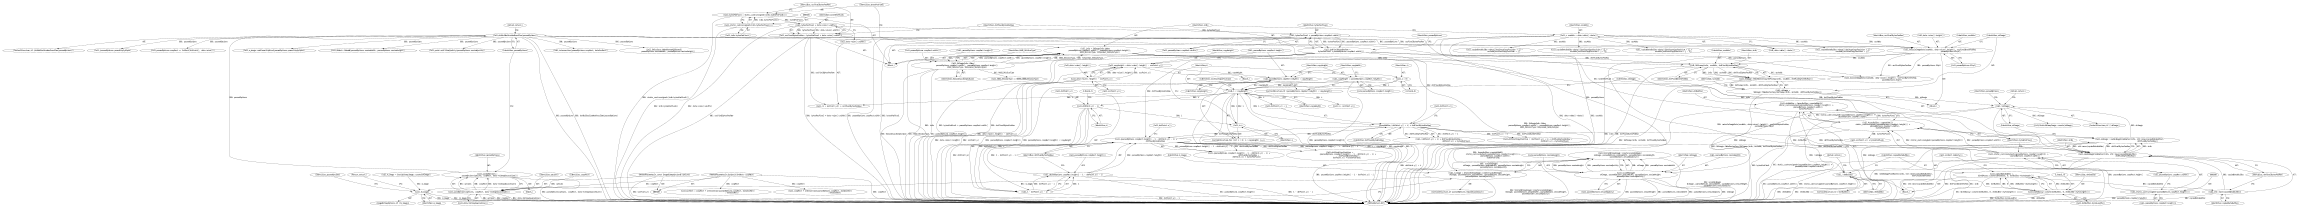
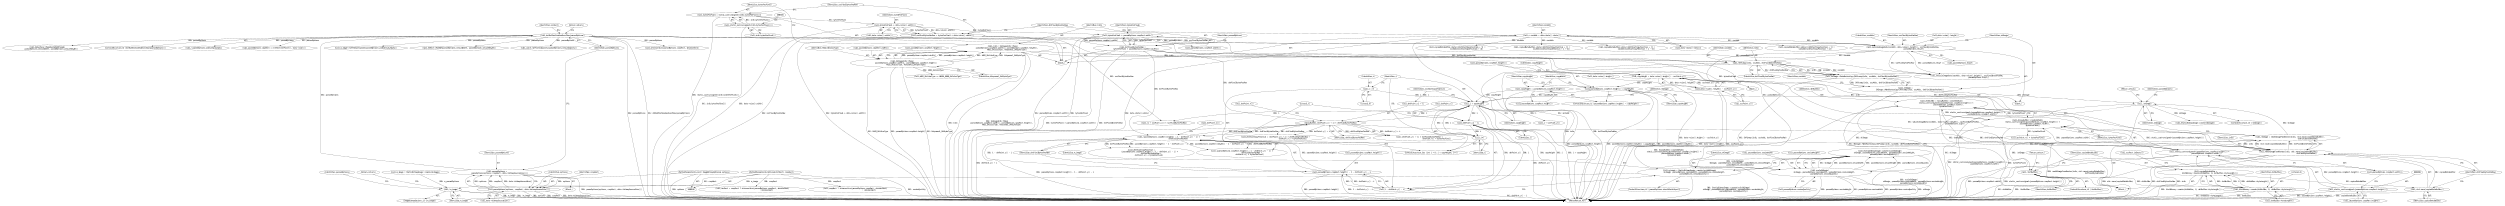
none -> (549, 25)
(837, 72) -> (879, 29)
(1258, 98) -> (1422, 96)
(423, 184) -> (449, 182)
(641, 192) -> (678, 190)
(879, 192) -> (917, 190)
